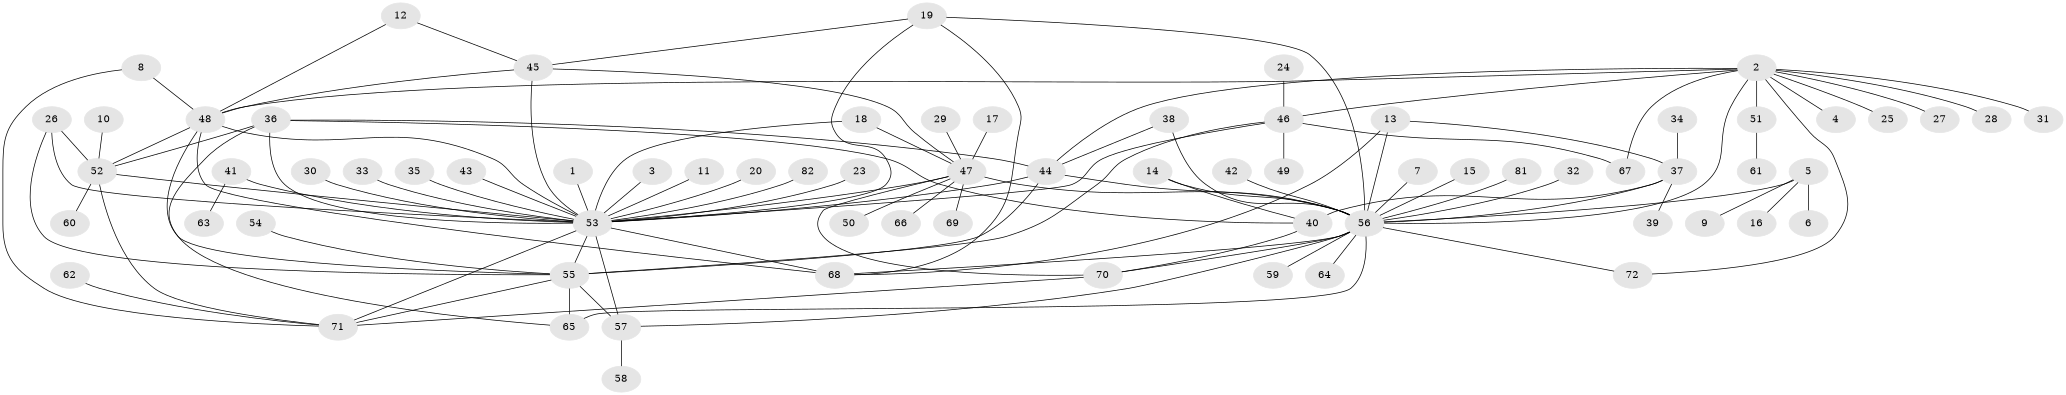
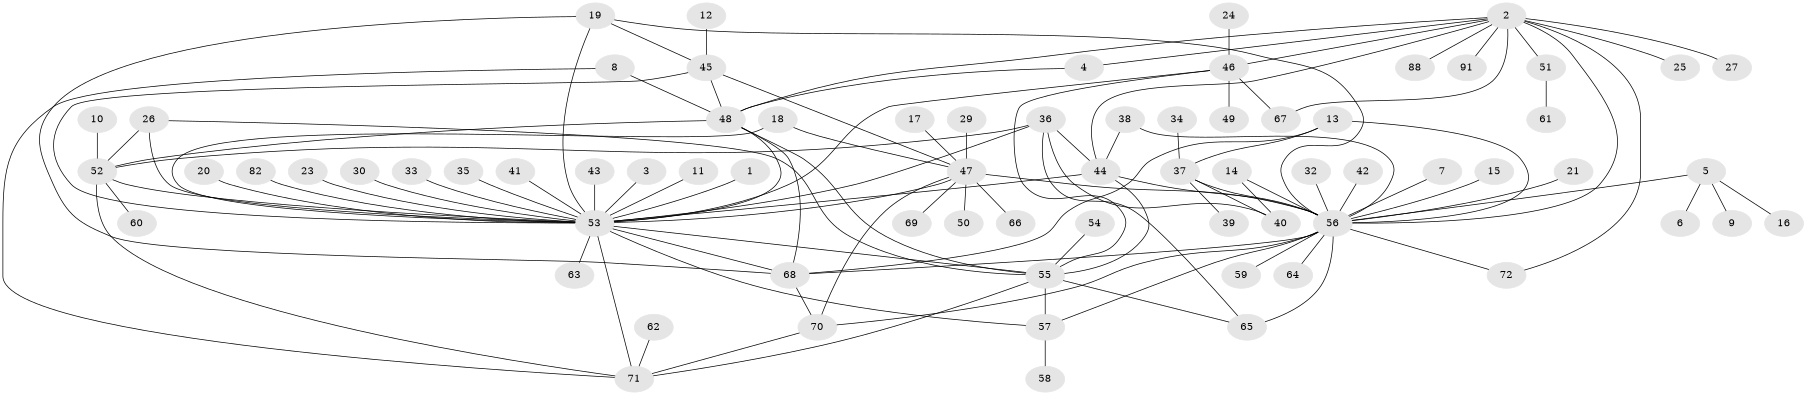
(303, 68) -> (901, 79)
(1992, 120) -> (1415, 68)
(2044, 120) -> (1467, 68)
(1522, 172) -> (1574, 172)
(218, 198) -> (585, 249)
(1210, 255) -> (804, 302)
